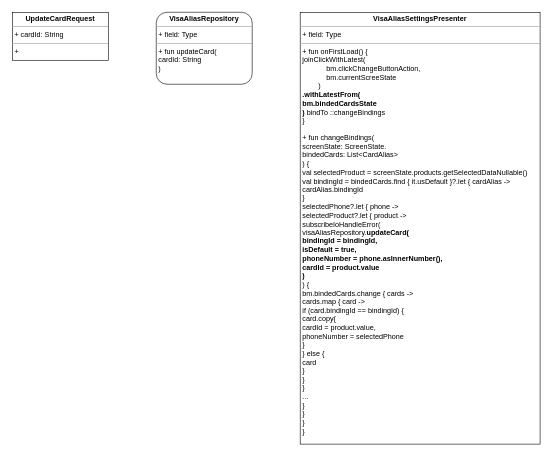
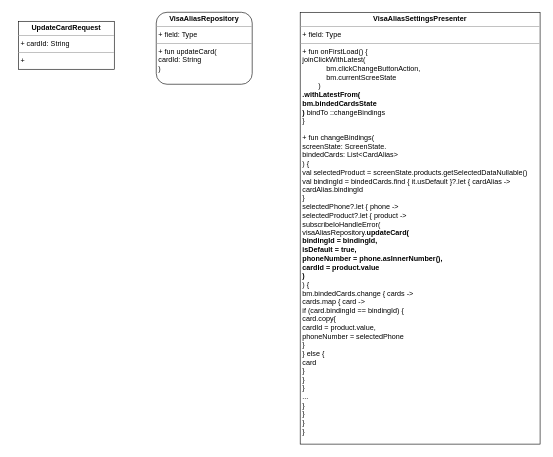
(60, 36) -> (66, 45)
